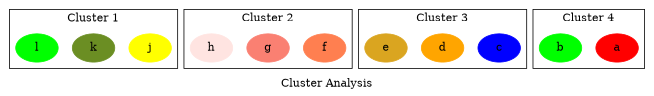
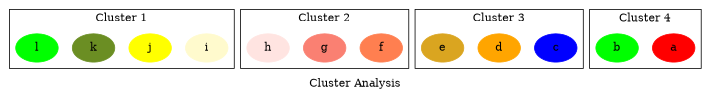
none -> (207, 48)
